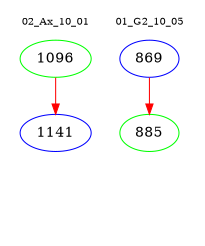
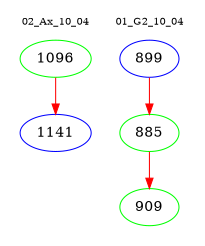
(56, 22) -> (56, 22)
(150, 22) -> (150, 22)
(149, 59) -> (149, 59)
none -> (149, 207)
